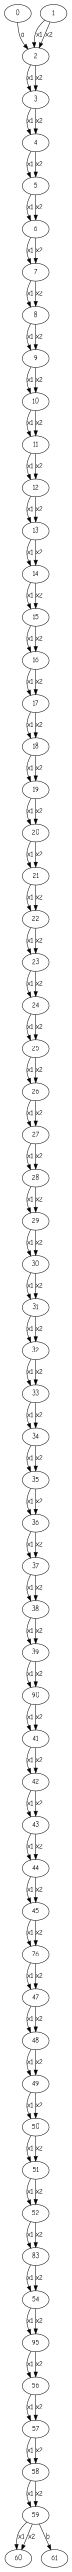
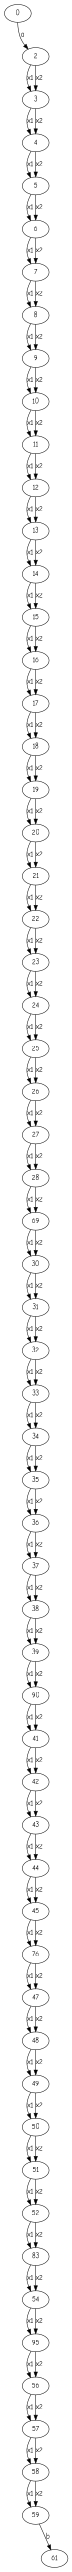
(54, 13) -> none
(36, 1221) -> (36, 1221)
(18, 2558) -> none
